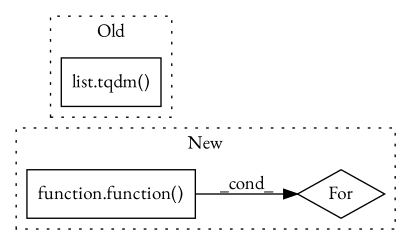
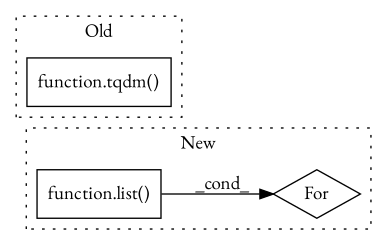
(111, 82) -> (99, 82)
(111, 194) -> (99, 194)
